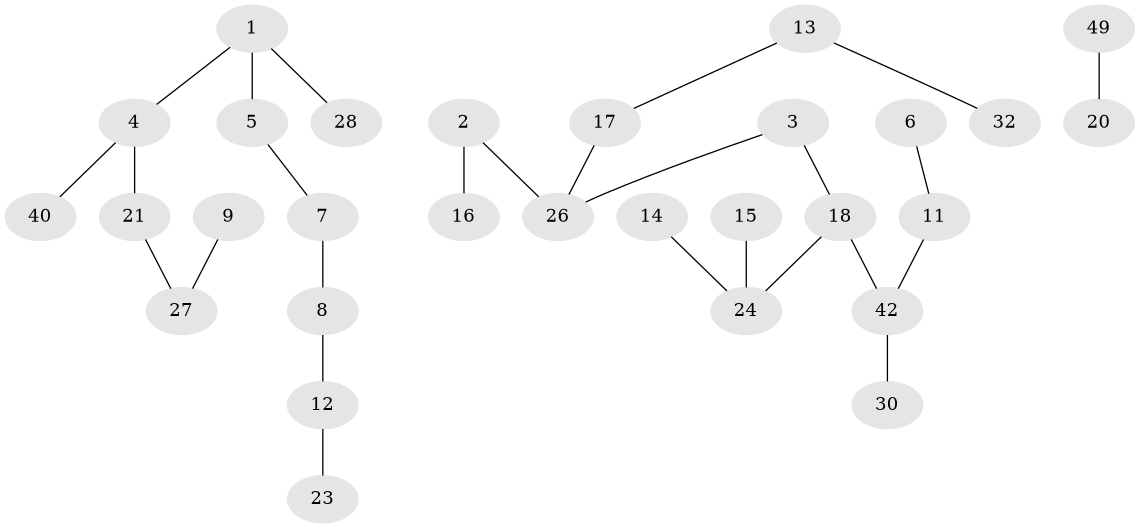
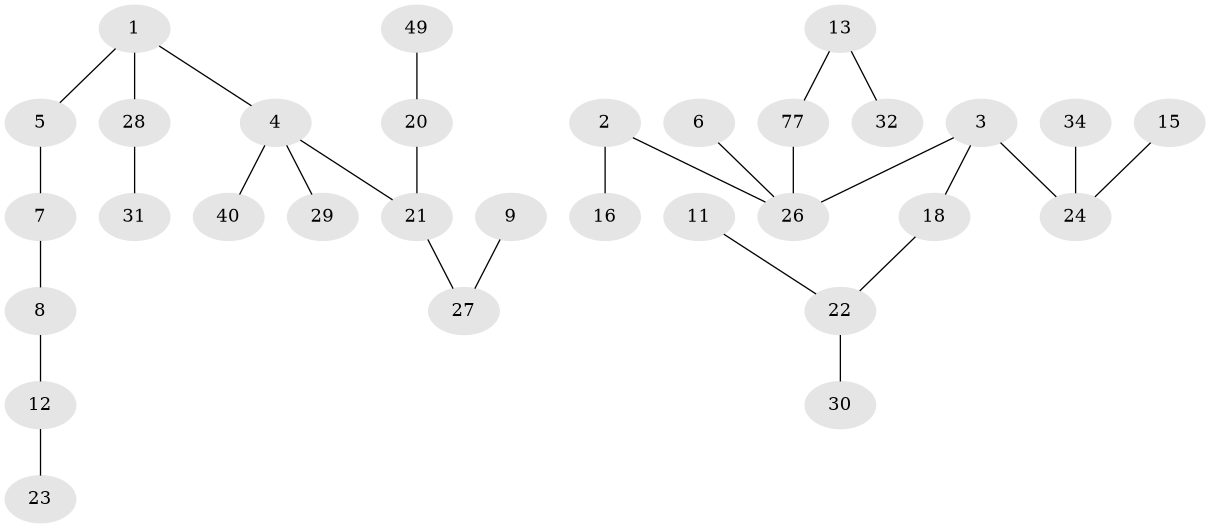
(605, 123) -> (793, 123)
none -> (417, 170)
(923, 170) -> (746, 170)
none -> (135, 217)
none -> (323, 217)
(652, 217) -> (1076, 123)
(793, 264) -> (1028, 170)
(887, 311) -> (840, 311)
